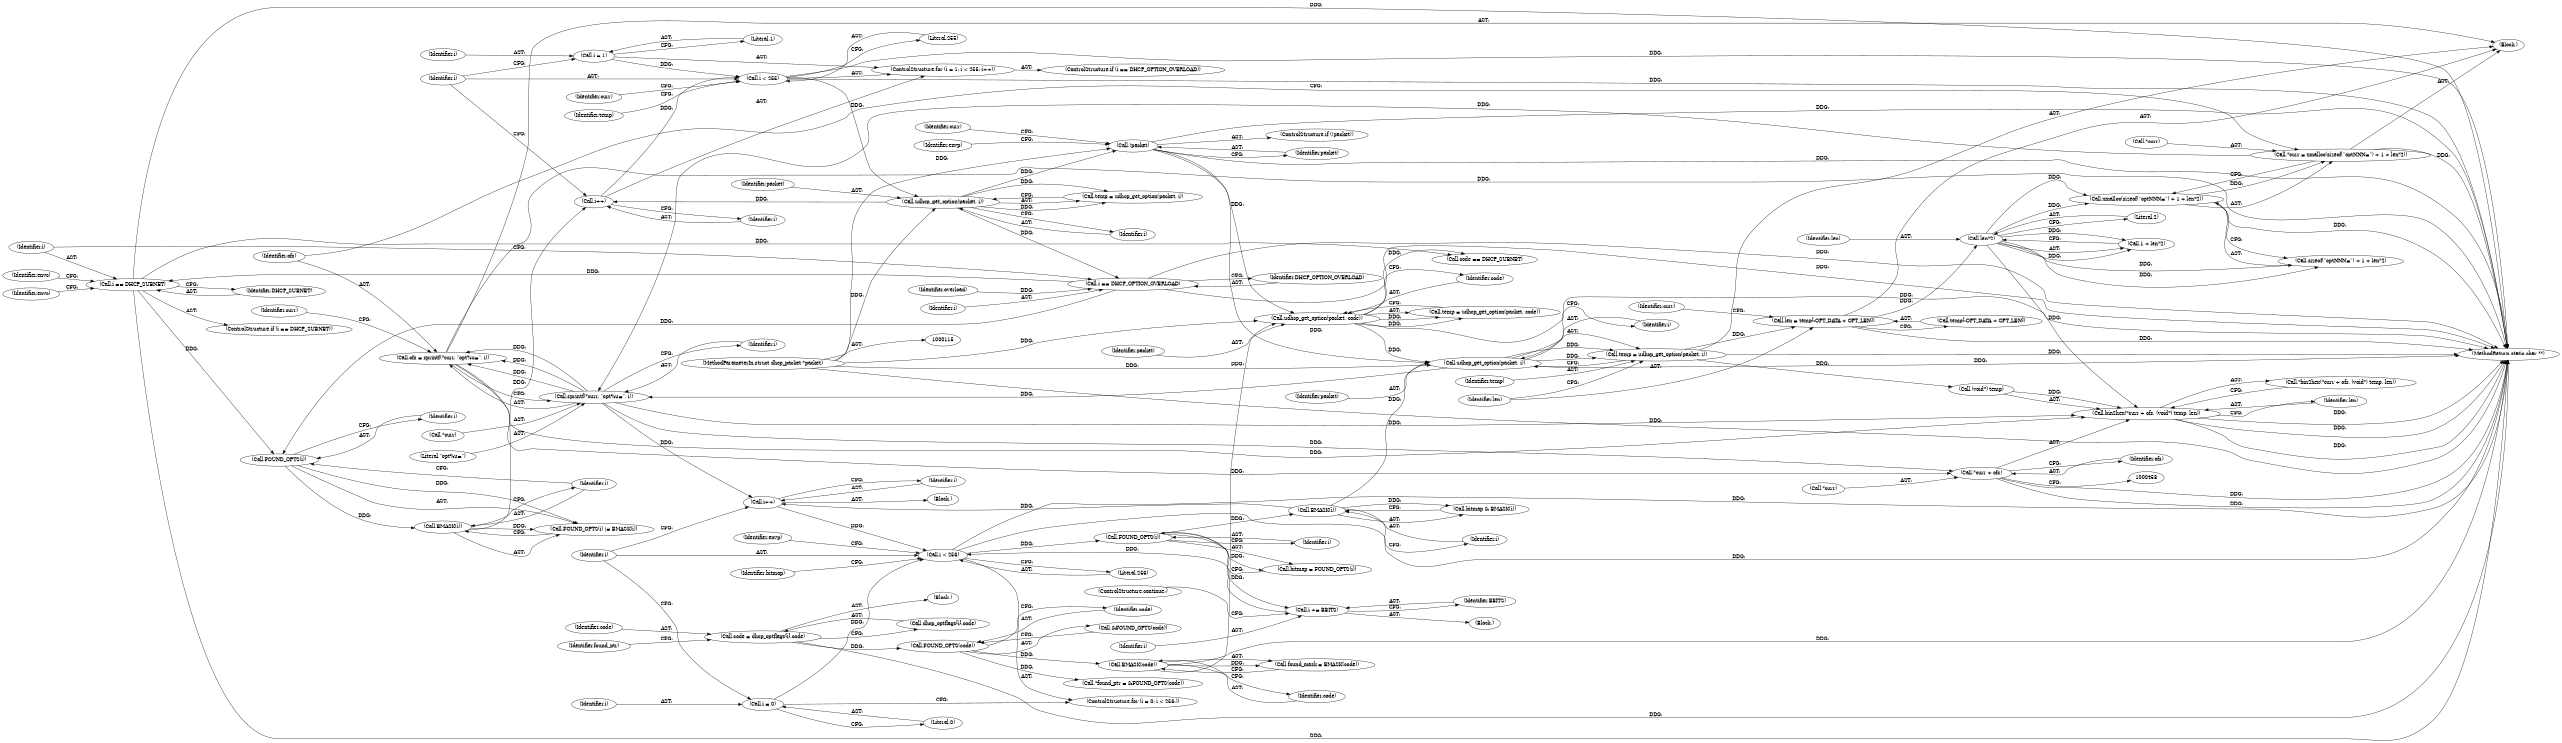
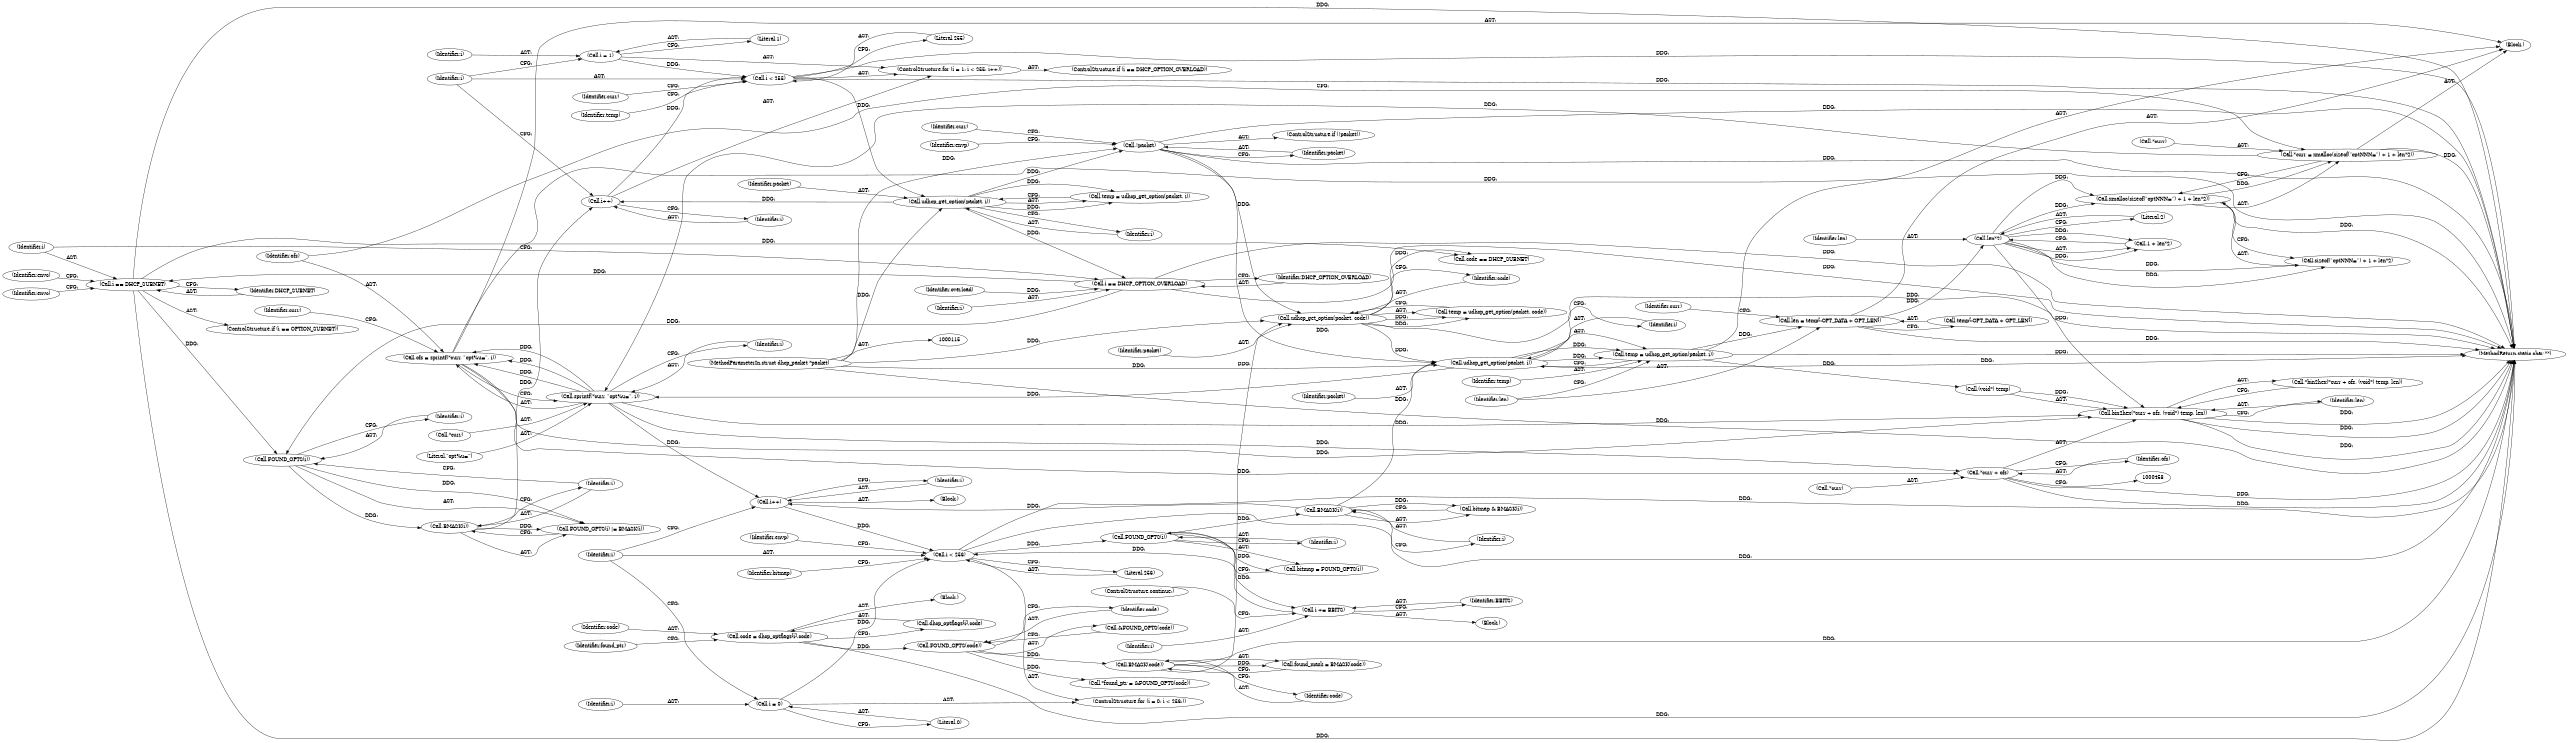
(279, 329) -> (282, 329)
(943, 700) -> (950, 700)
